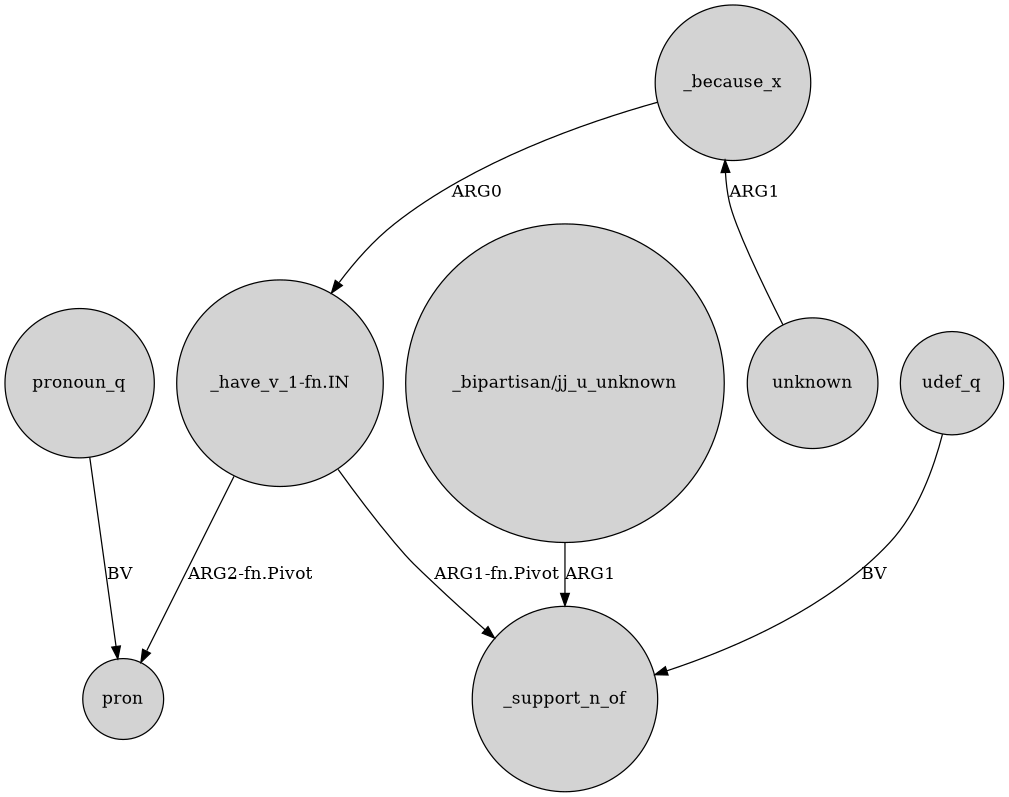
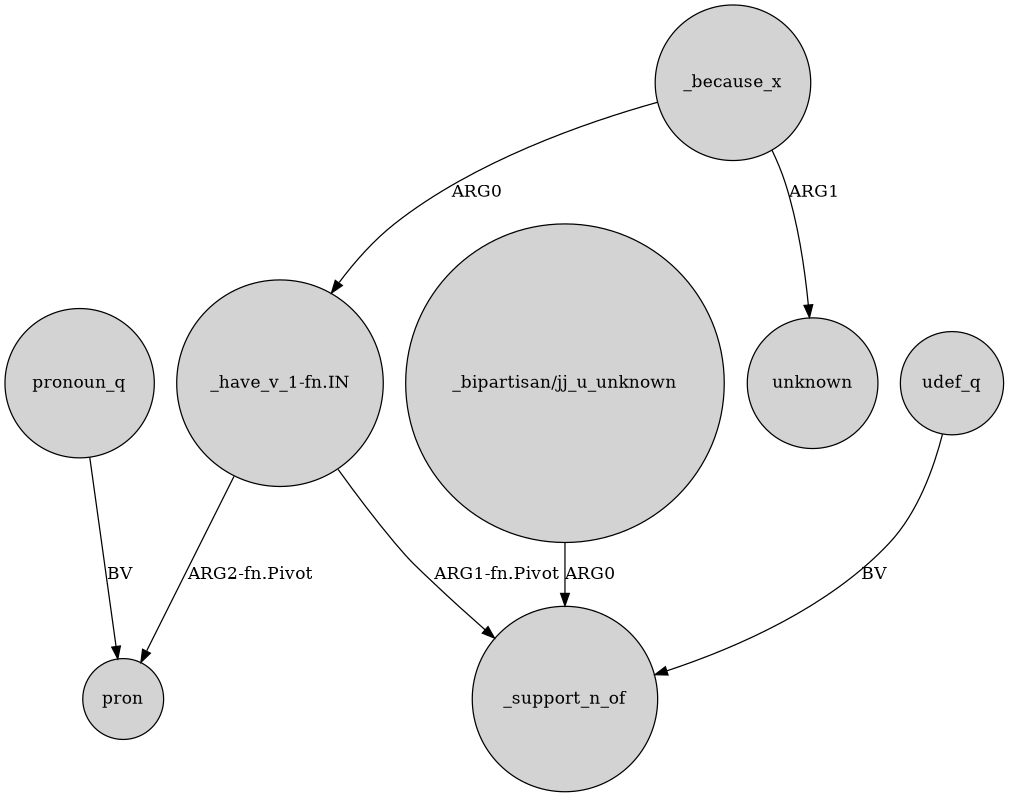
(748, 251) -> (797, 226)
(590, 574) -> (590, 574)
